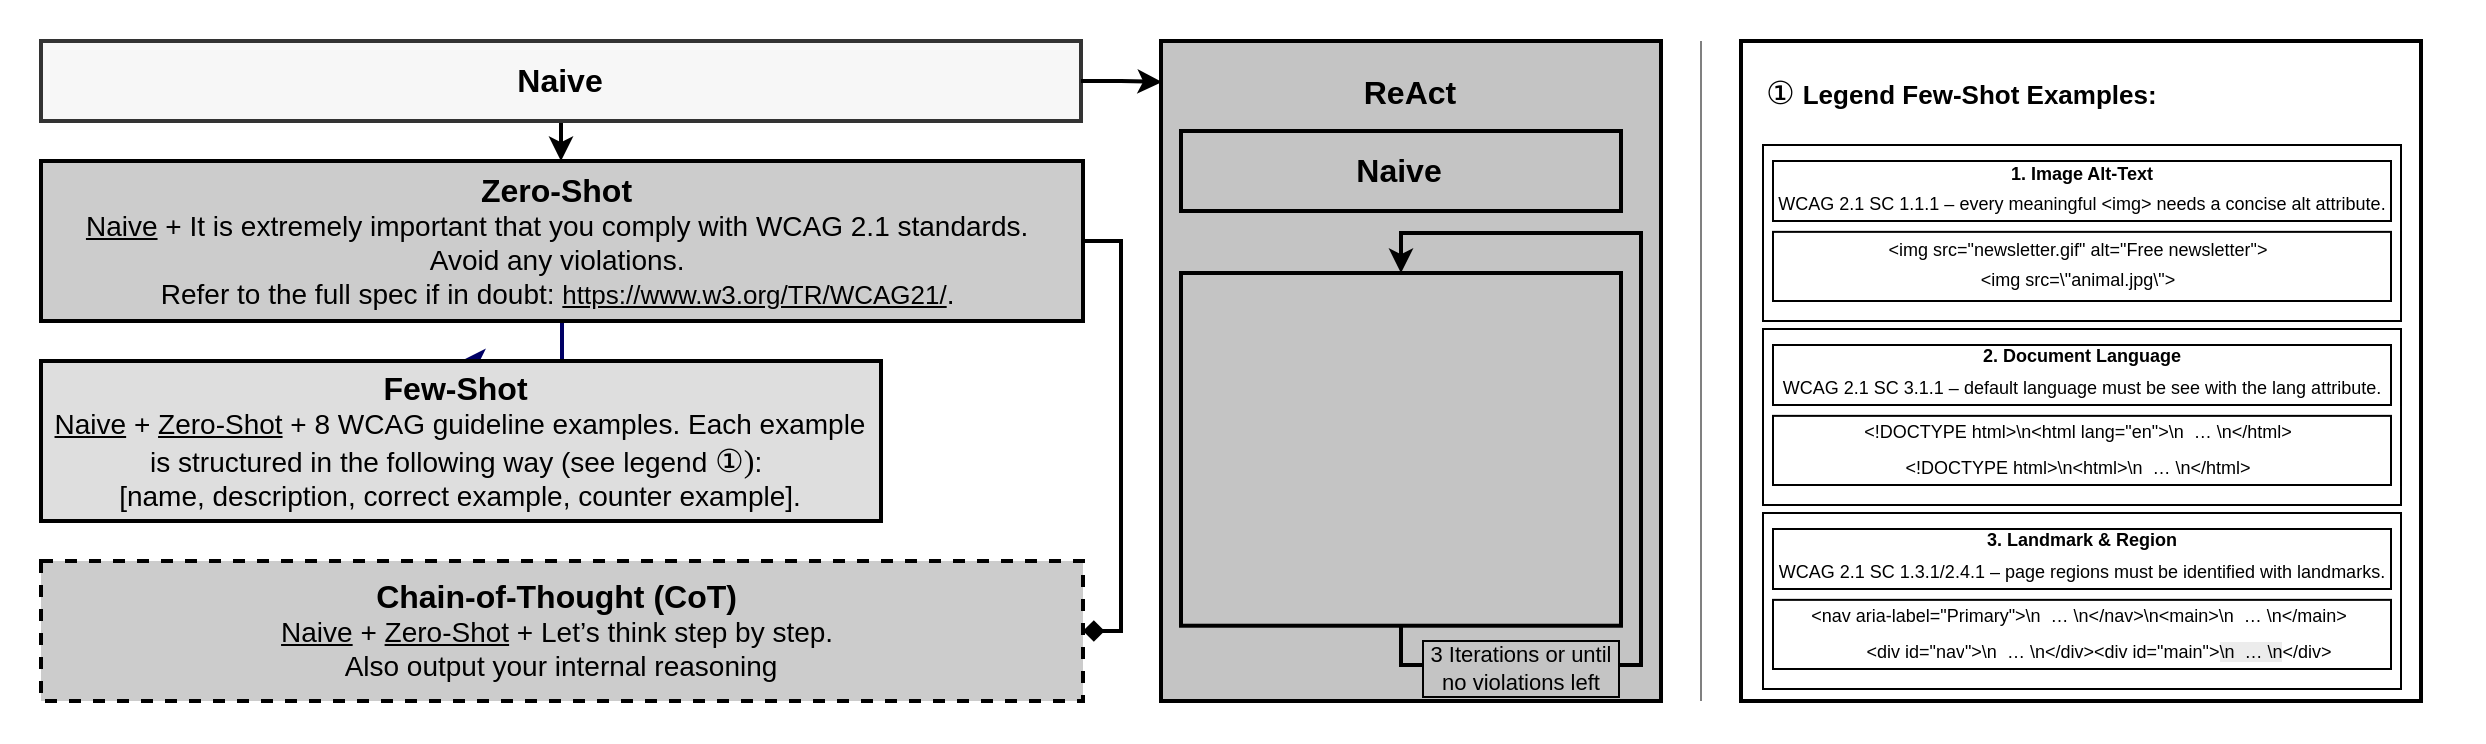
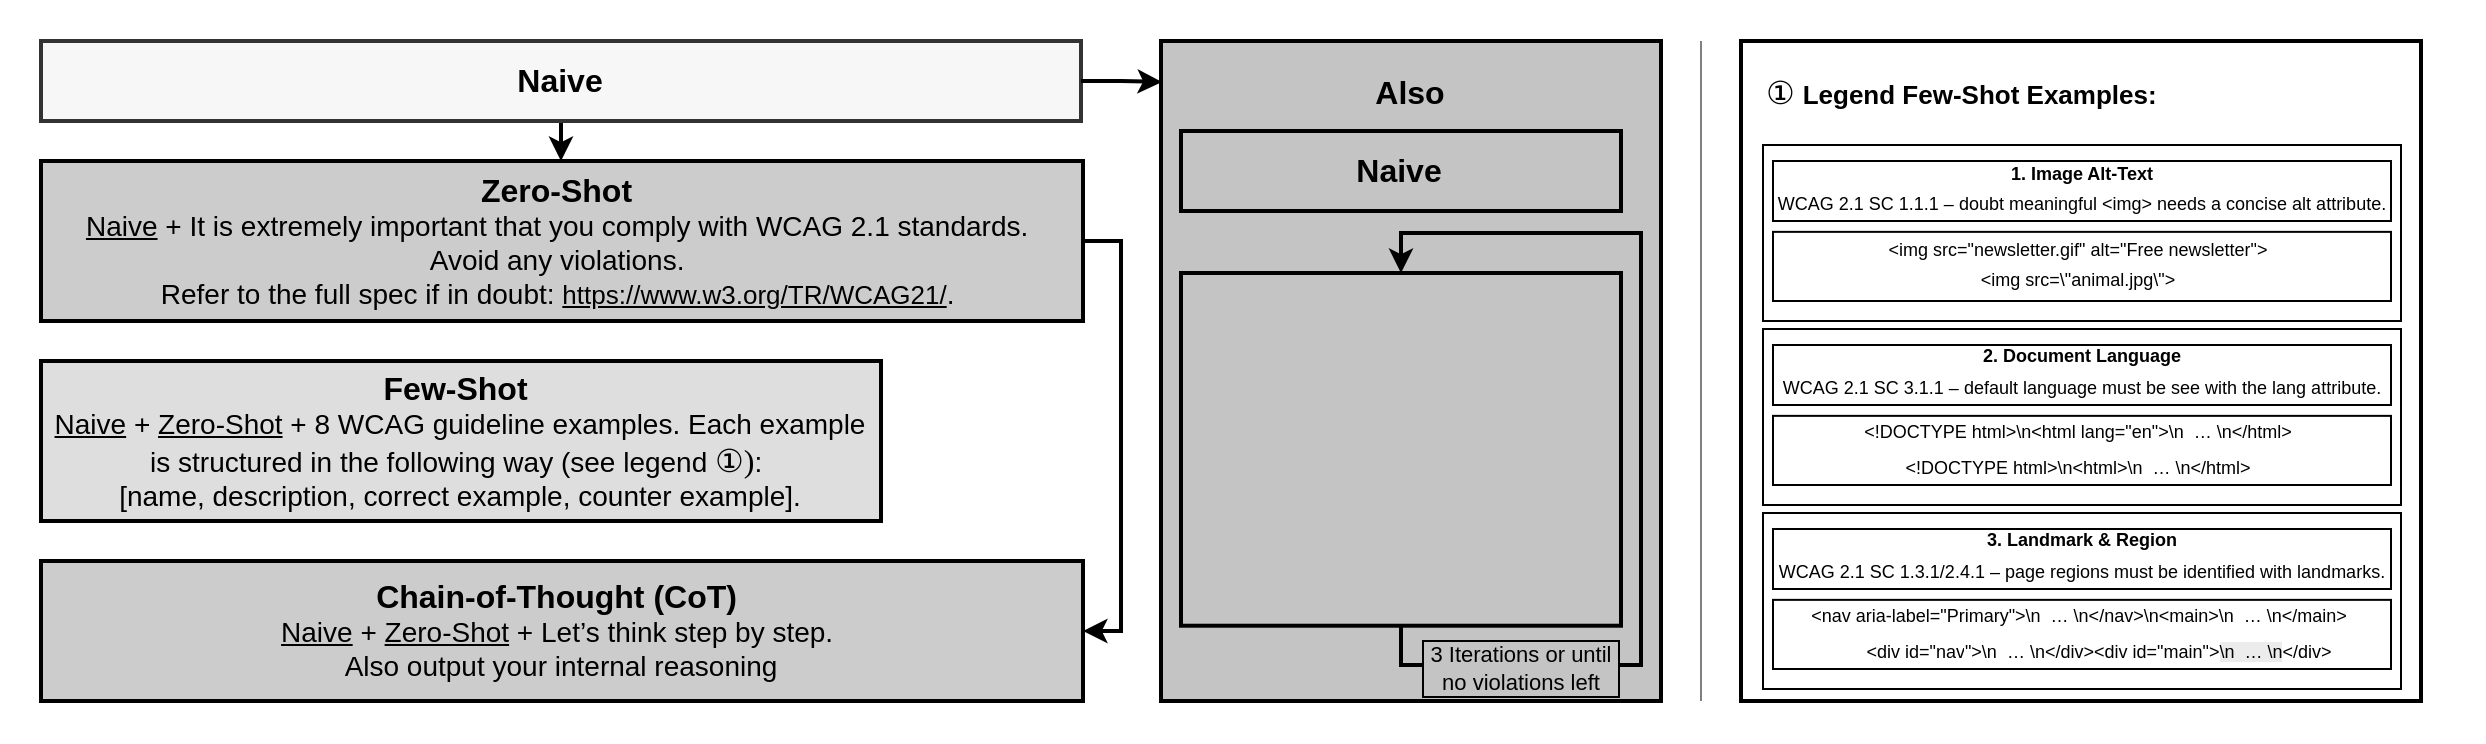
(1411, 89) -> (1411, 89)
(2083, 205) -> (2083, 205)
(562, 340) -> none
(562, 631) -> (562, 631)
(1103, 631) -> (1103, 631)
